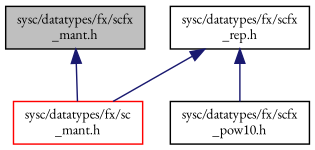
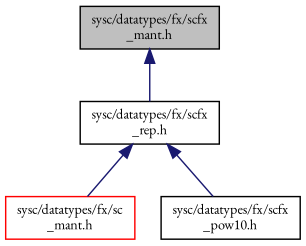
(77, 83) -> (150, 83)
